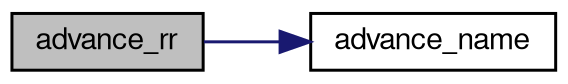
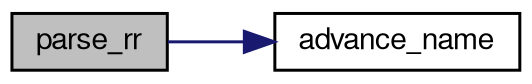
(108, 42) -> (90, 42)
